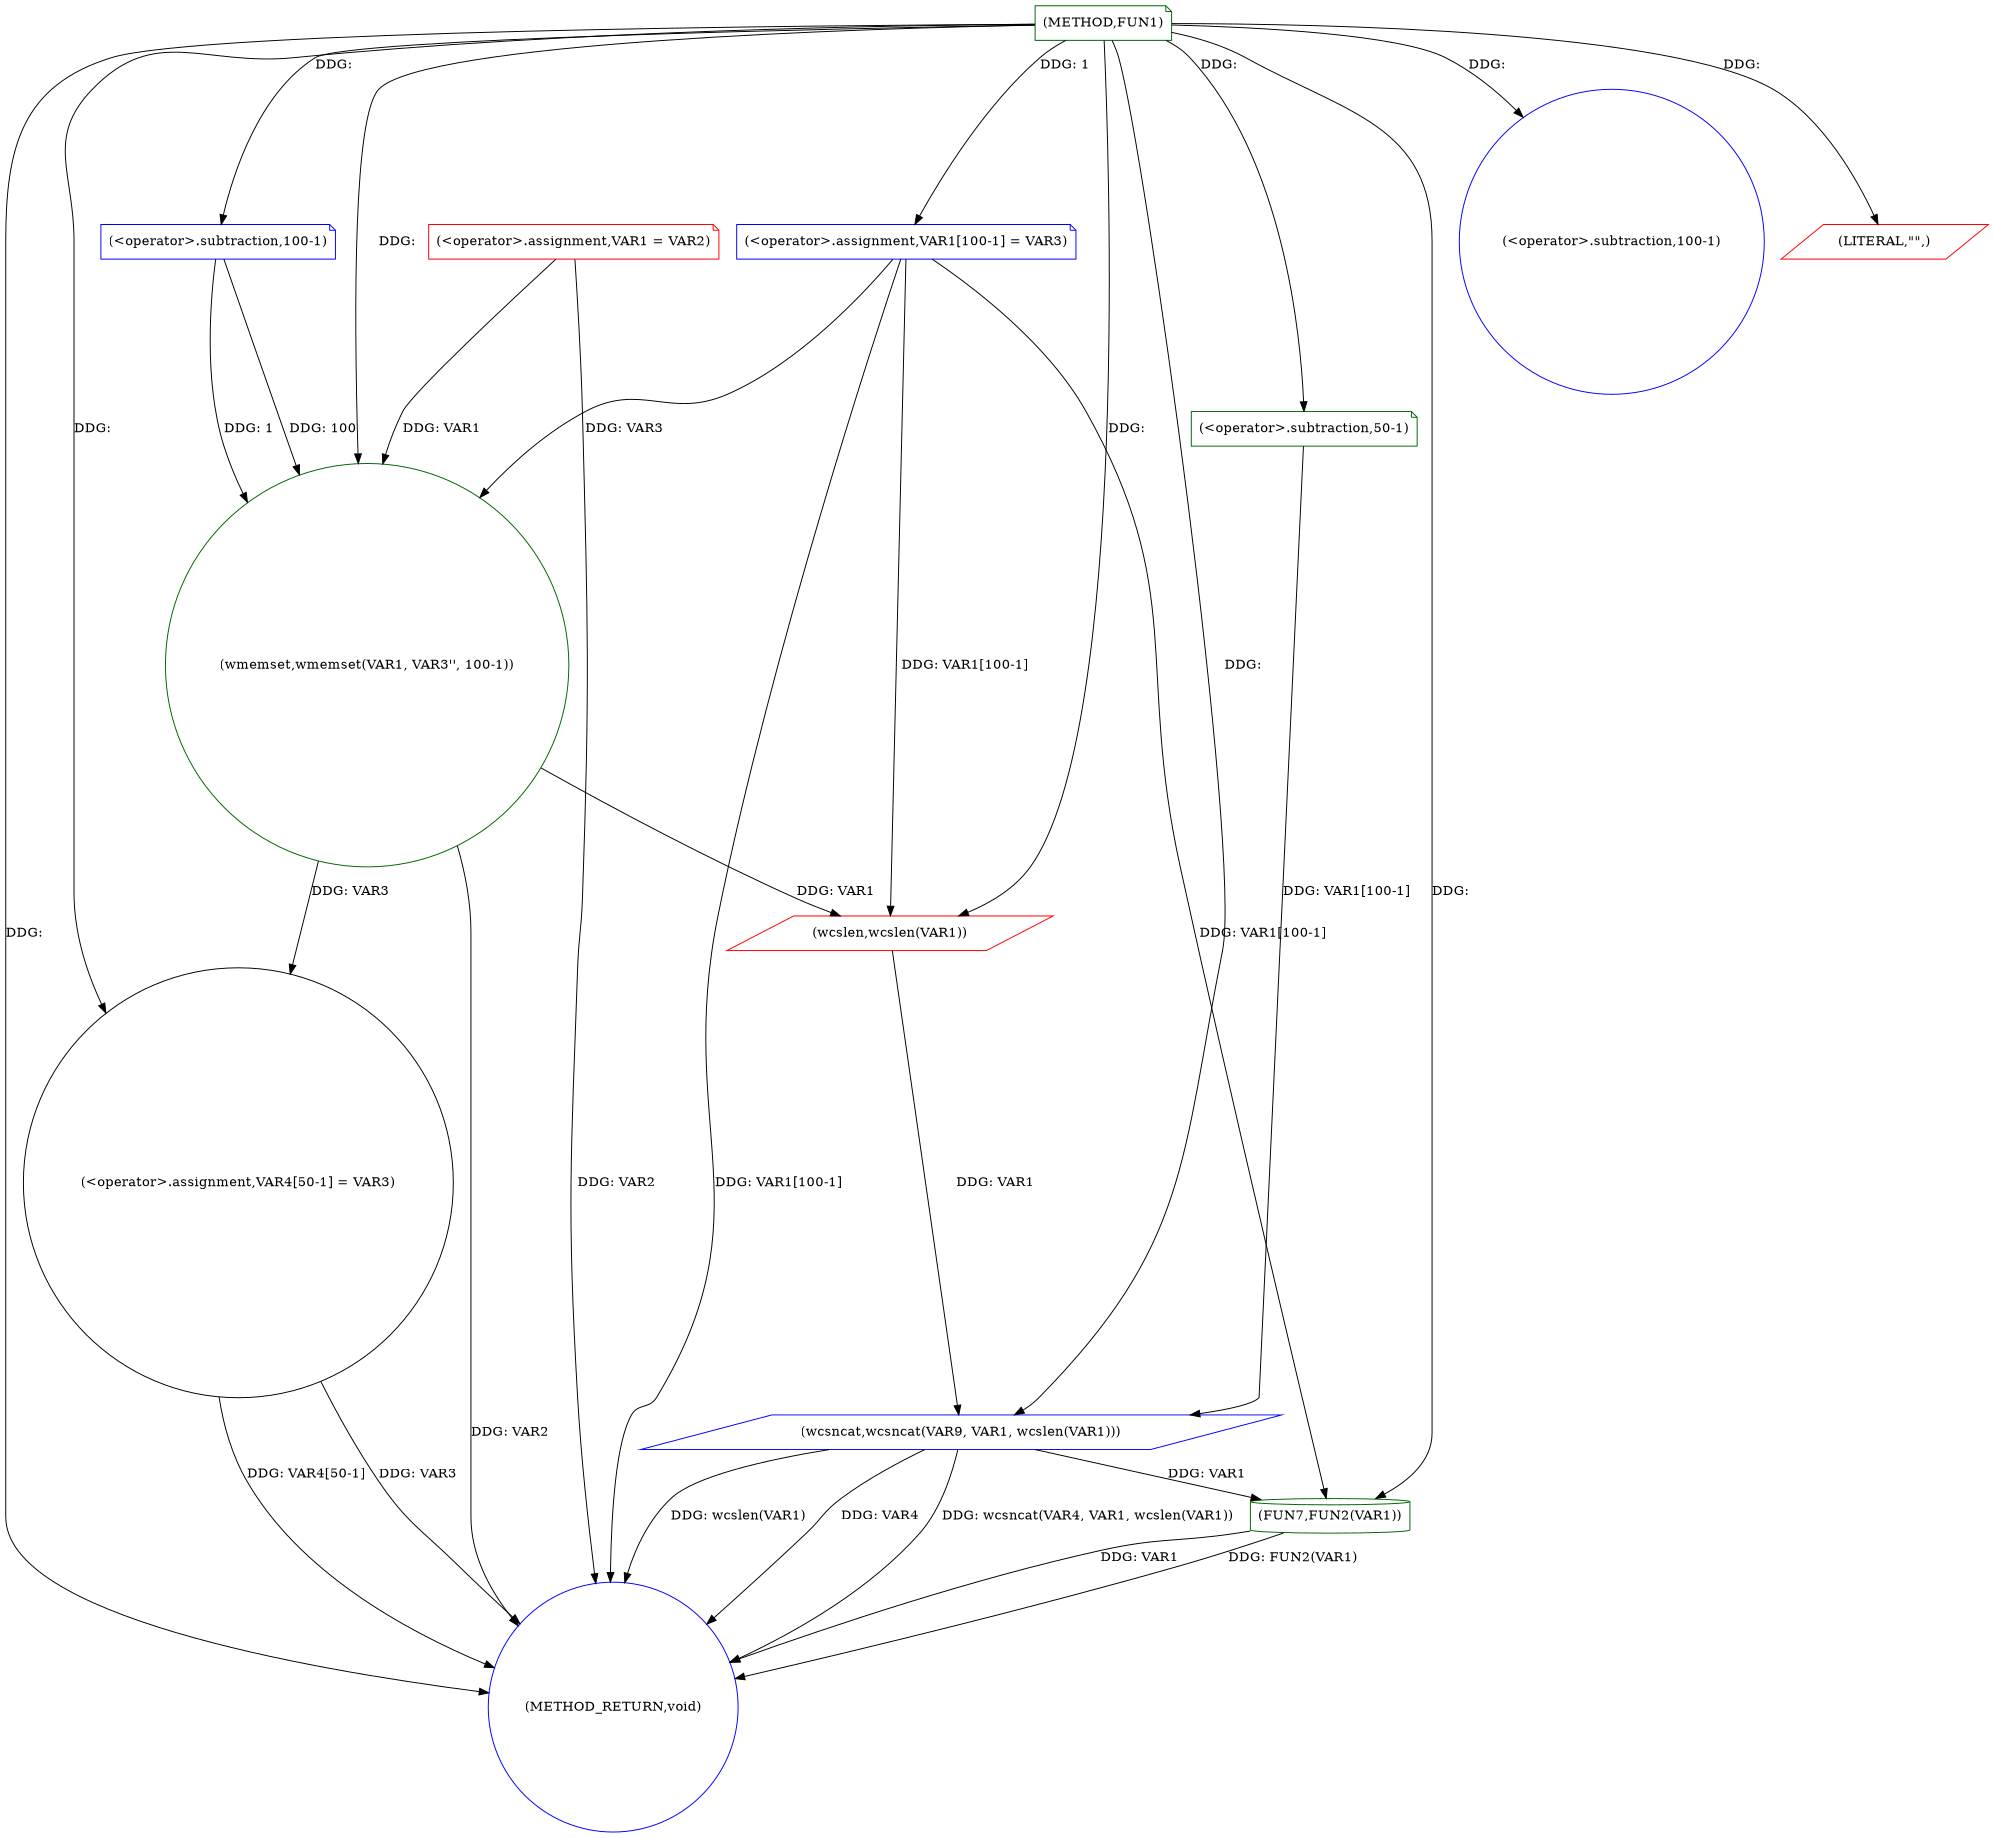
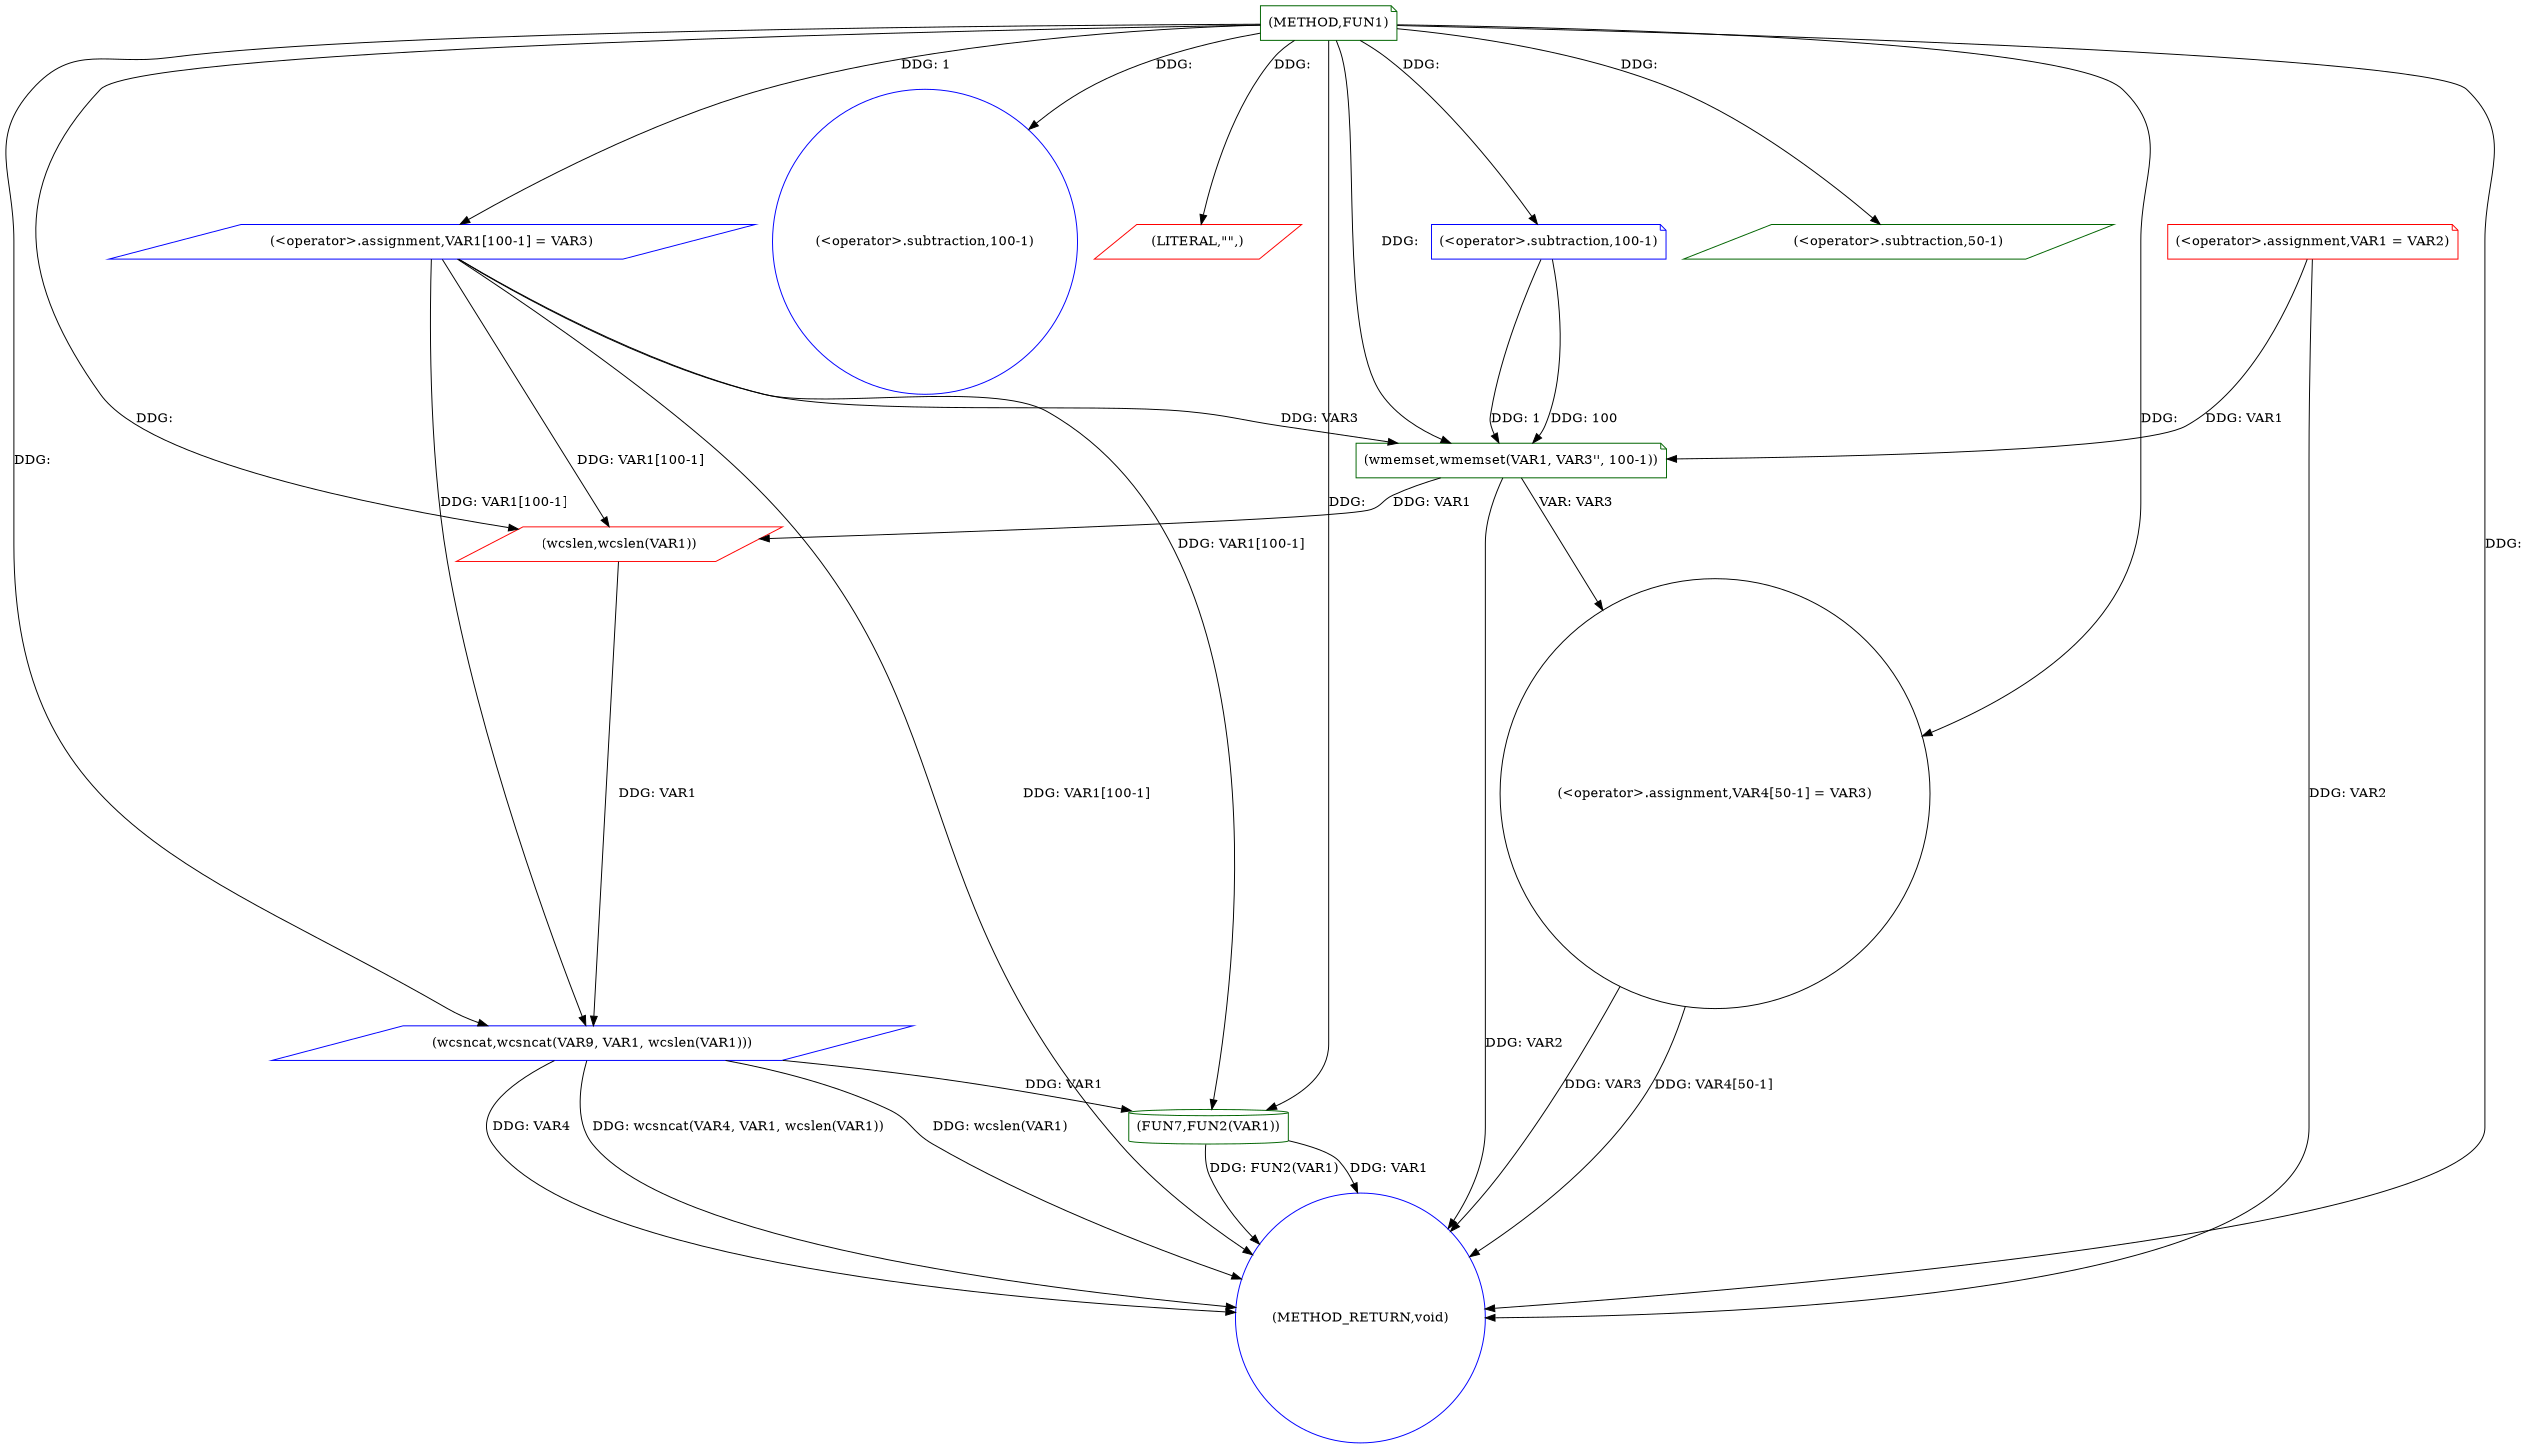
(906, 242) -> (432, 242)
(1304, 429) -> (1899, 242)
(367, 665) -> (1511, 461)
(351, 891) -> (1576, 502)
(1280, 953) -> (465, 646)
